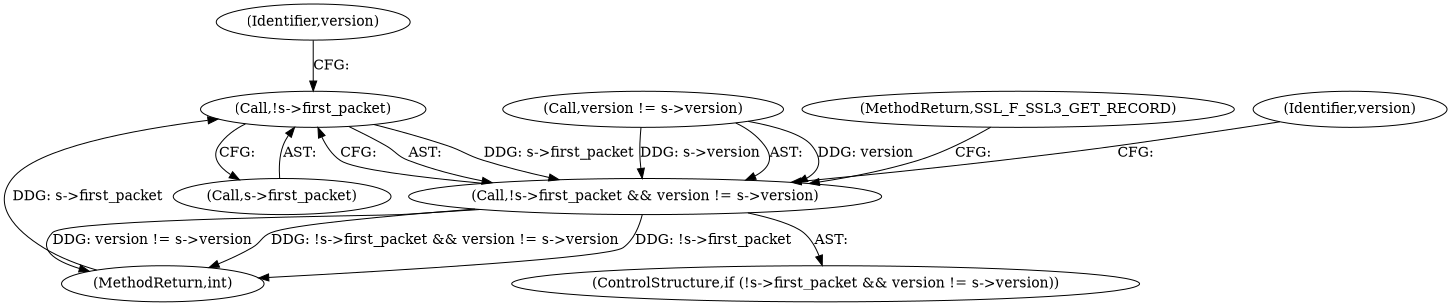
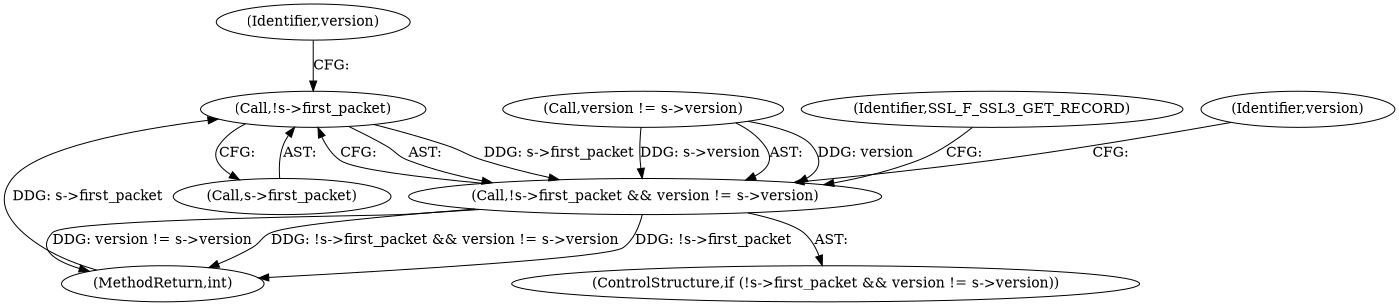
(1018, 109) -> (992, 109)
